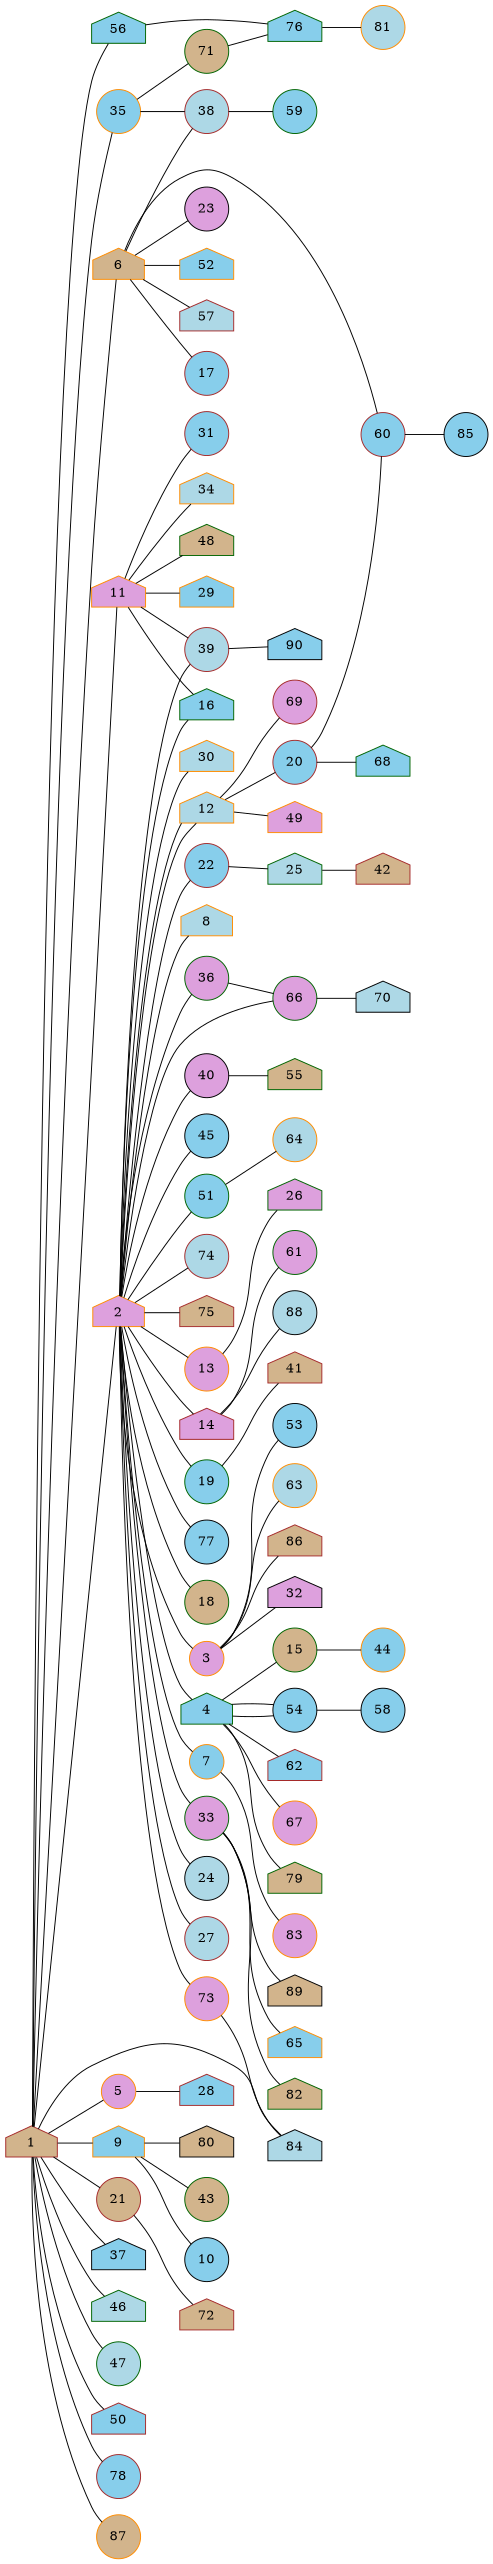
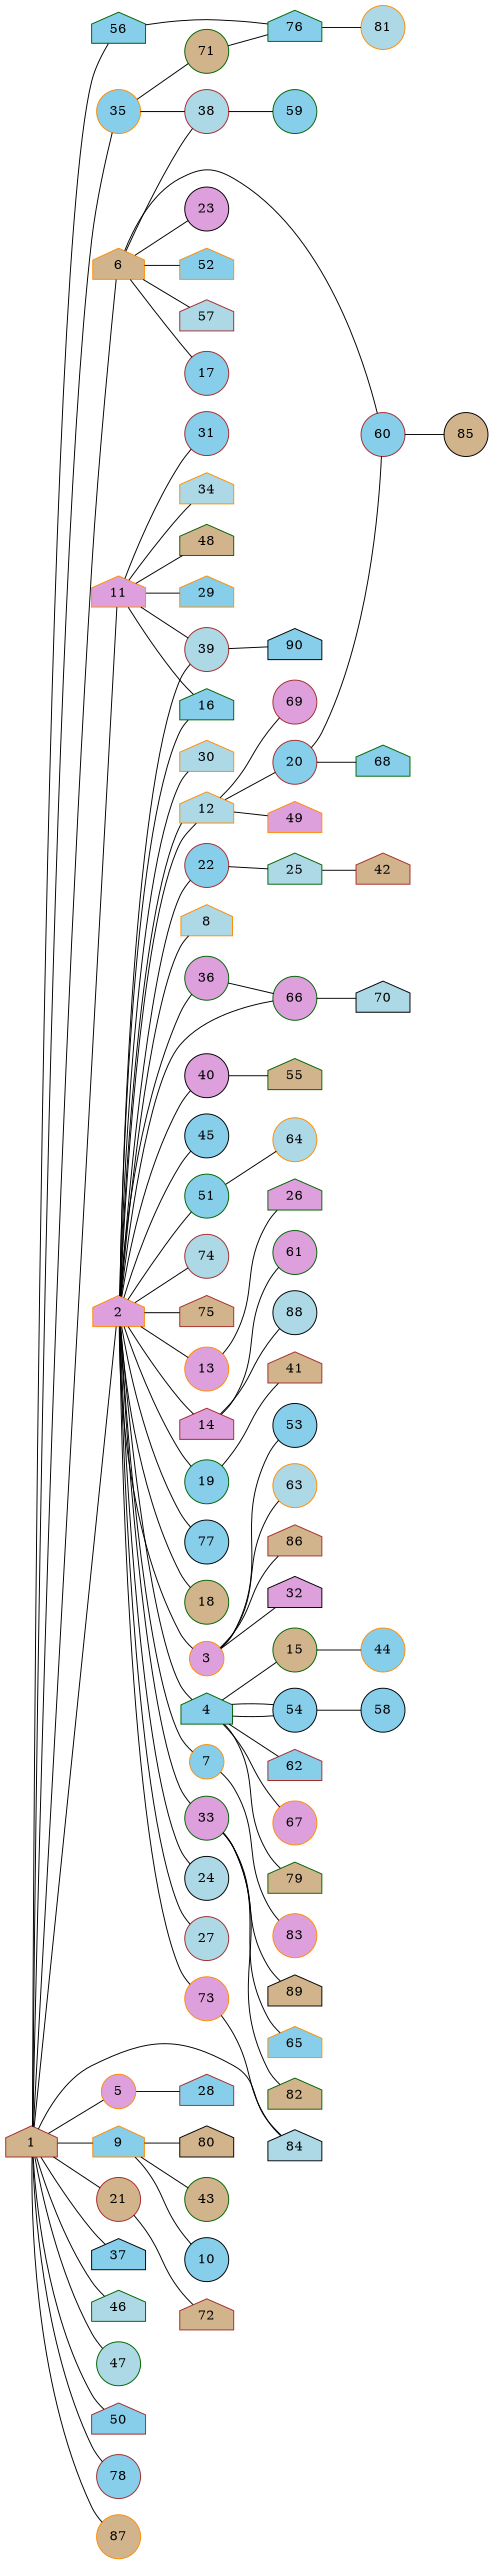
(466, 435) -> (466, 435)
